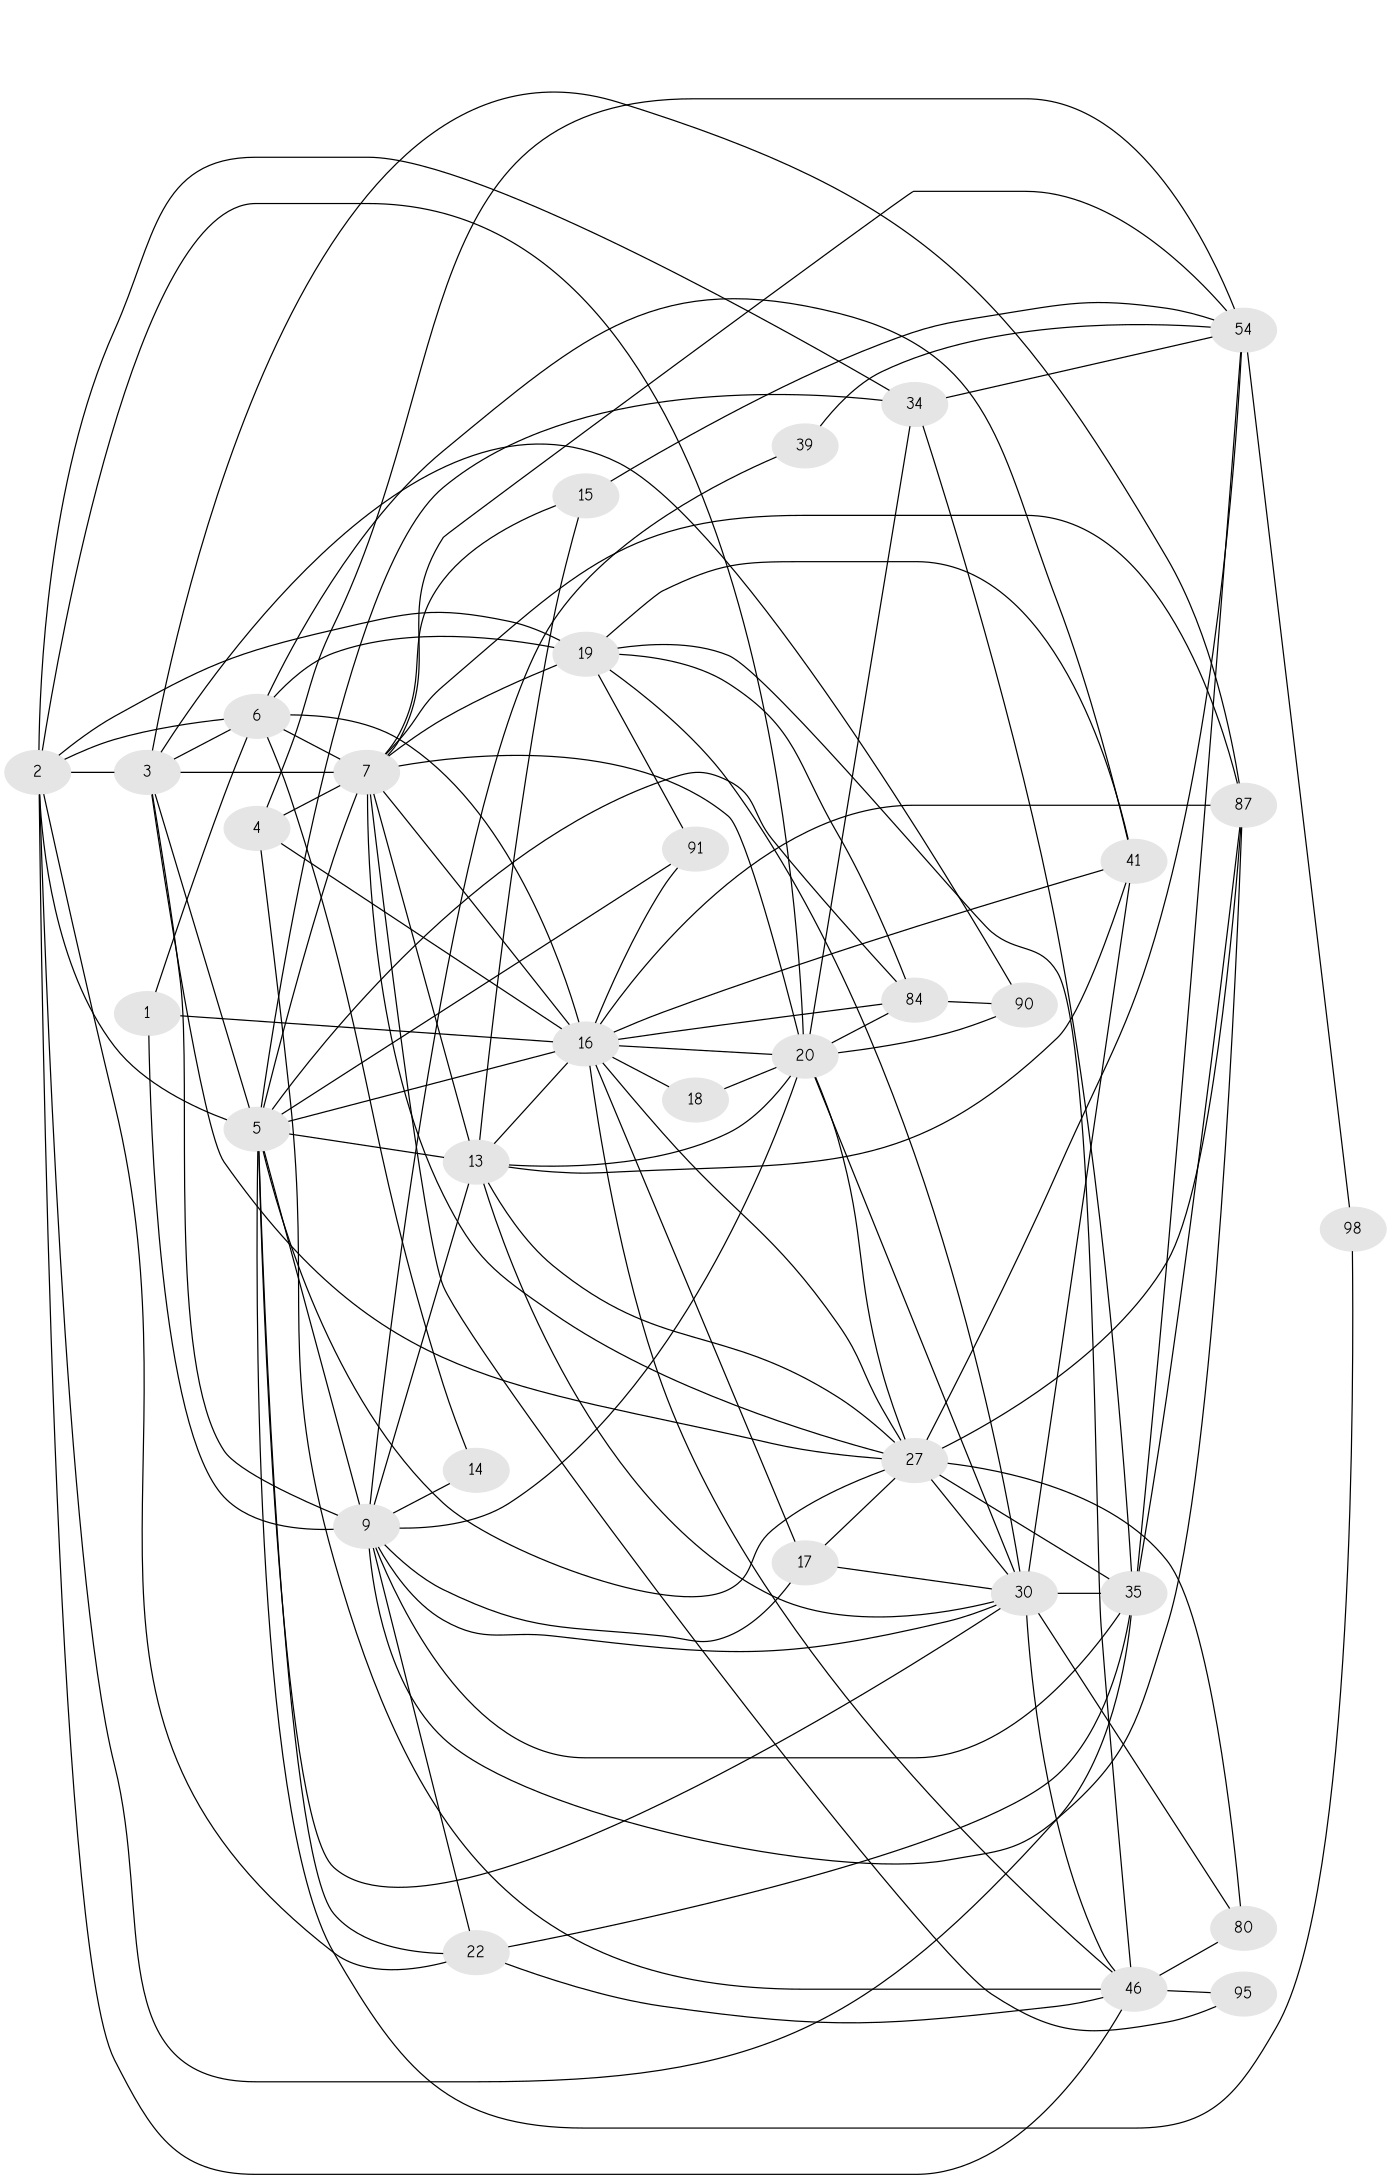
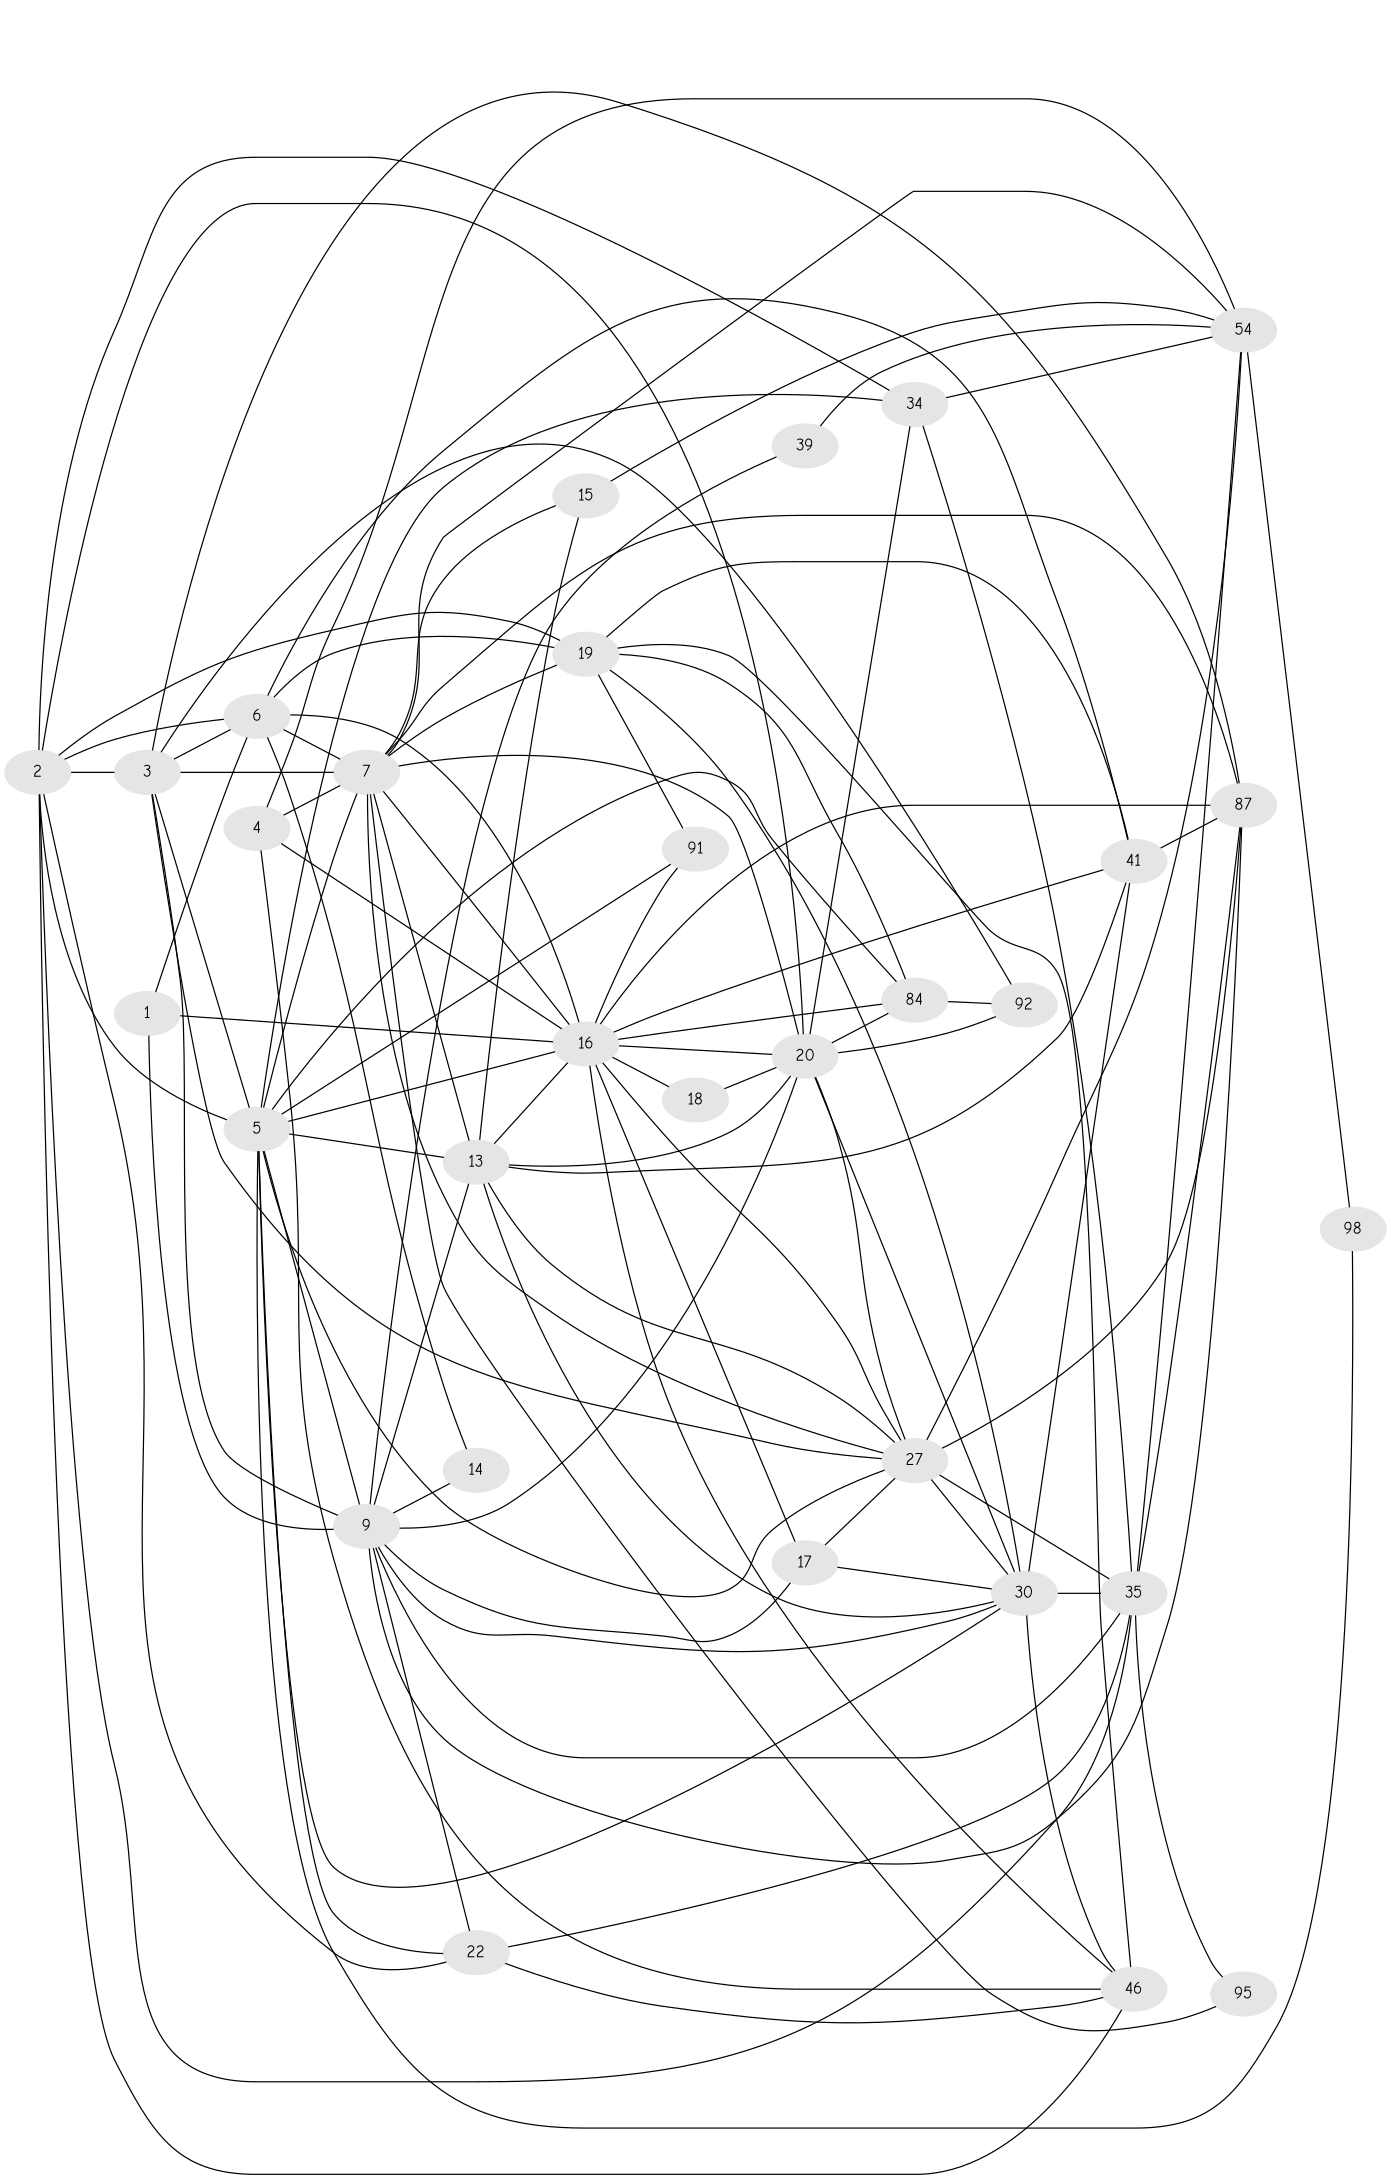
none -> (1189, 833)
(1024, 1005) -> (1024, 1005)
(1244, 1928) -> none
(1189, 1992) -> (1157, 1802)
